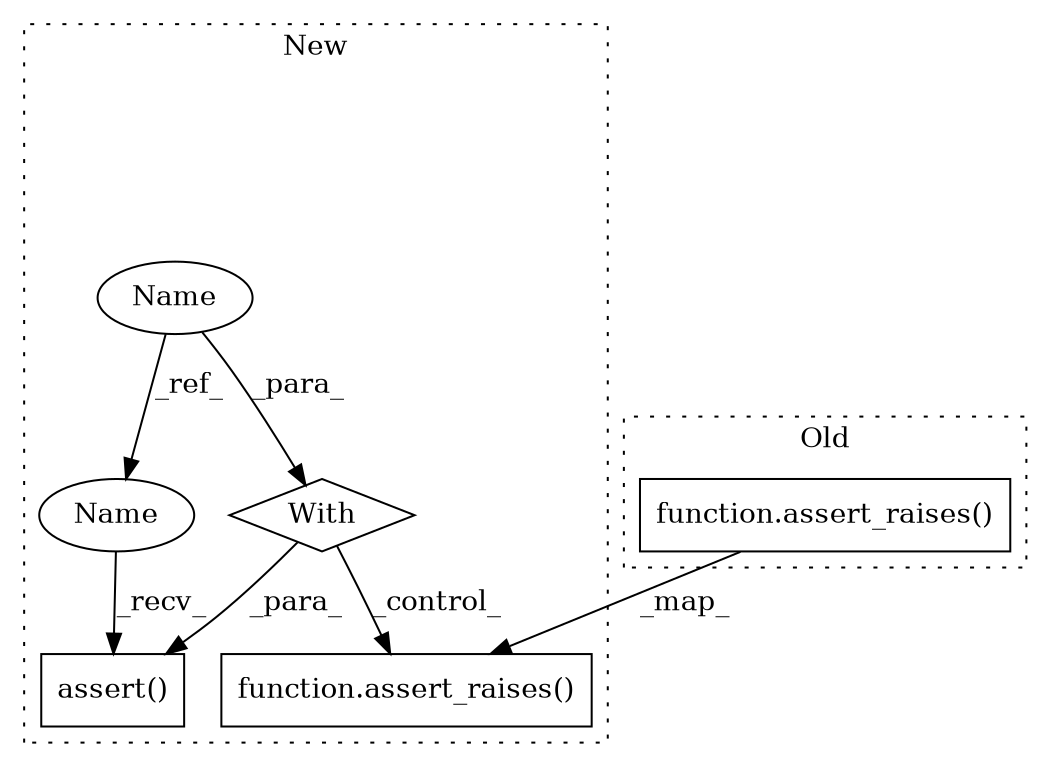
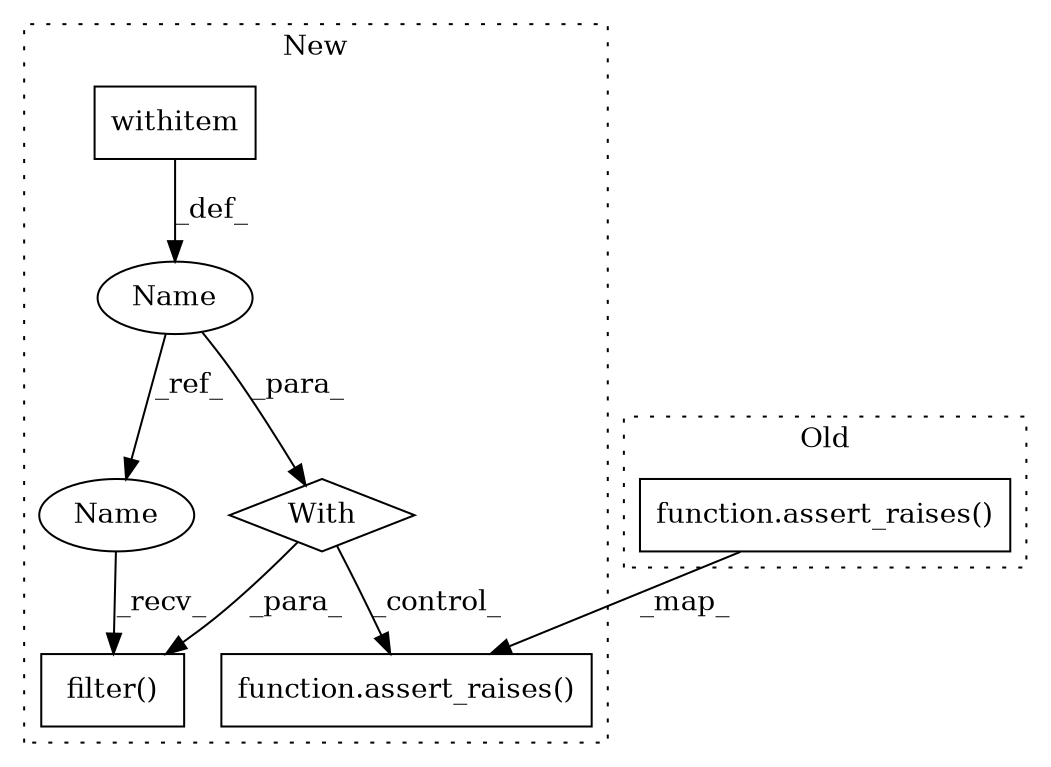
none -> (175, 123)
(113, 690) -> (113, 690)
